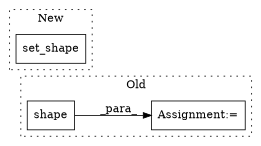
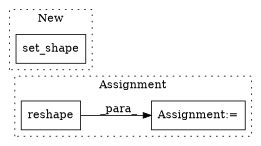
(136, 85) -> (133, 85)
(51, 115) -> (51, 115)
